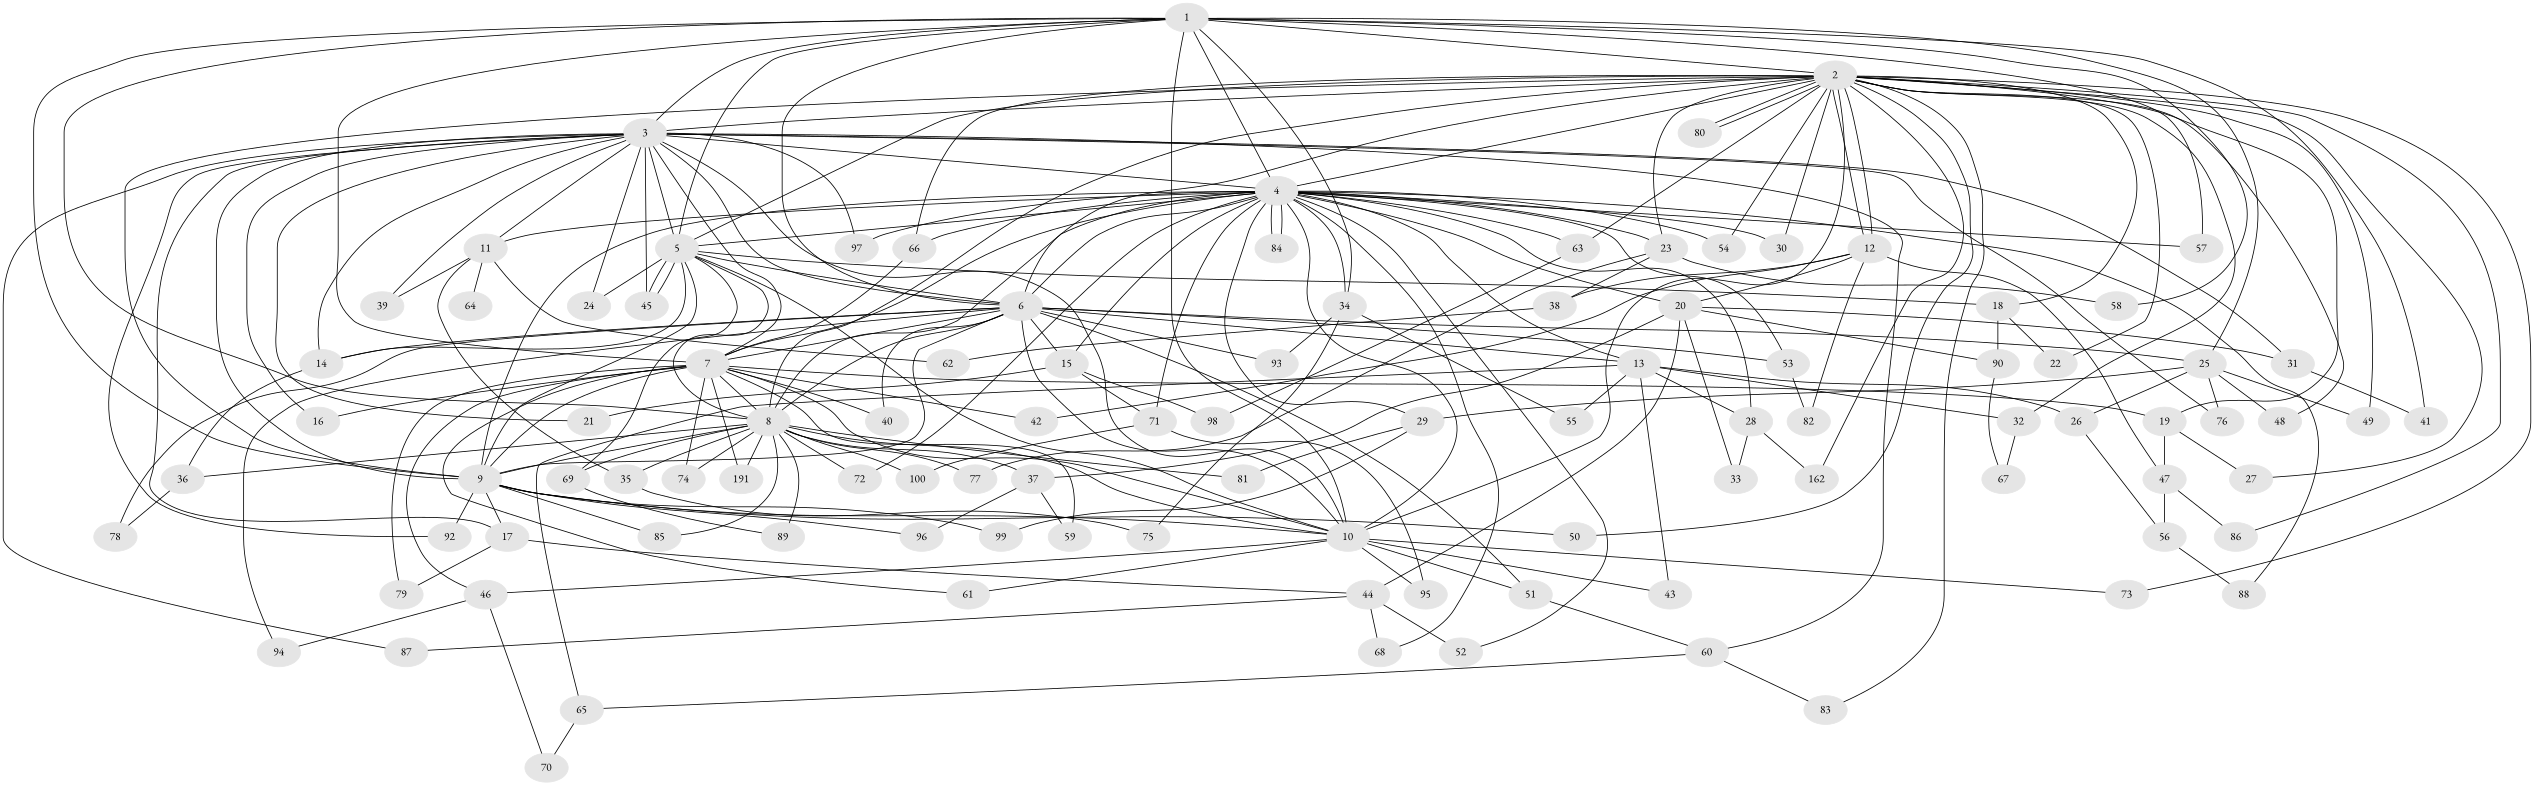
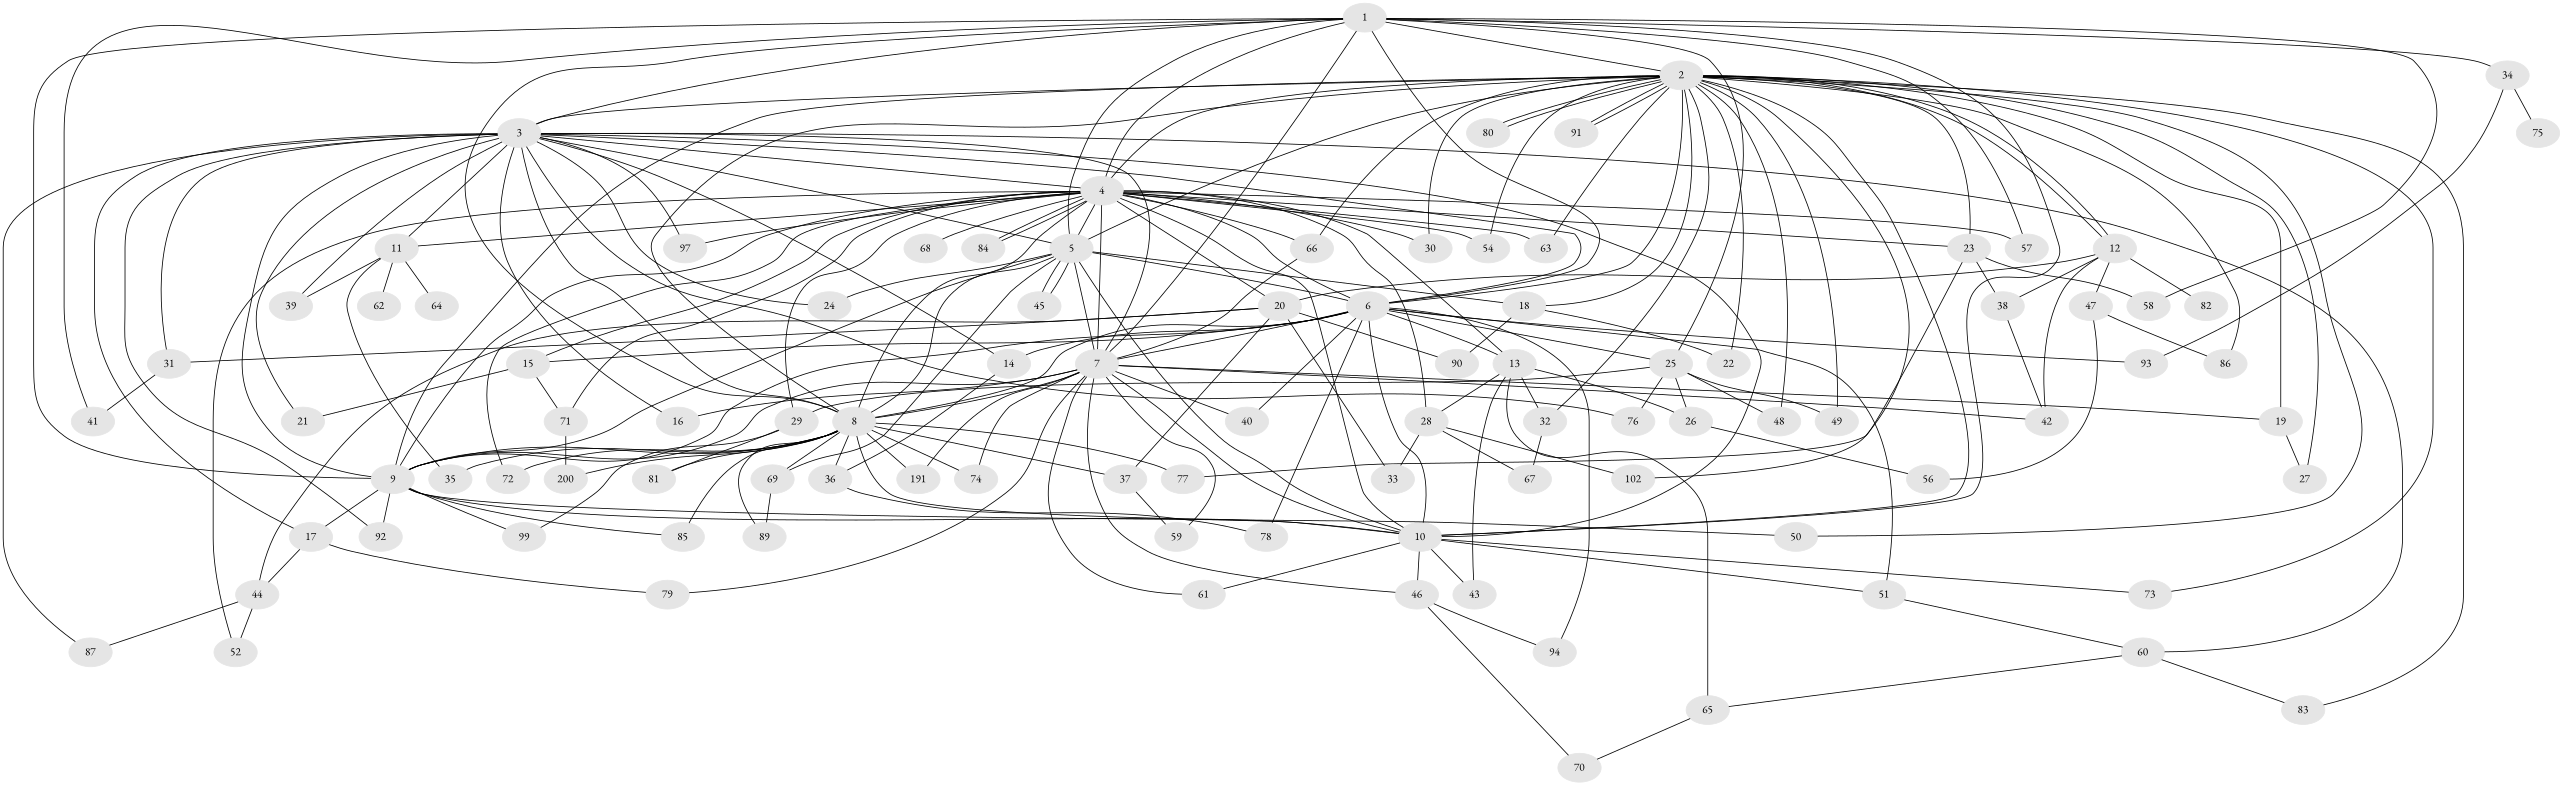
none -> (1576, 133)
(646, 216) -> (636, 311)
(1334, 238) -> none
(1237, 332) -> (2025, 364)
(561, 348) -> (1084, 306)
(1788, 364) -> none
(1213, 422) -> none
(1572, 422) -> none
(1989, 422) -> (1475, 448)
(2165, 450) -> none
(918, 479) -> (566, 479)
(1817, 479) -> (1633, 479)
(885, 514) -> none
(922, 537) -> none
(1426, 595) -> none
(2244, 595) -> none
(1374, 623) -> none
